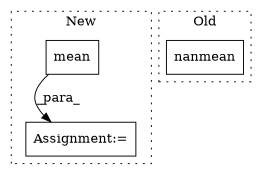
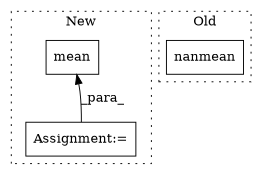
(35, 94) -> (81, 103)
